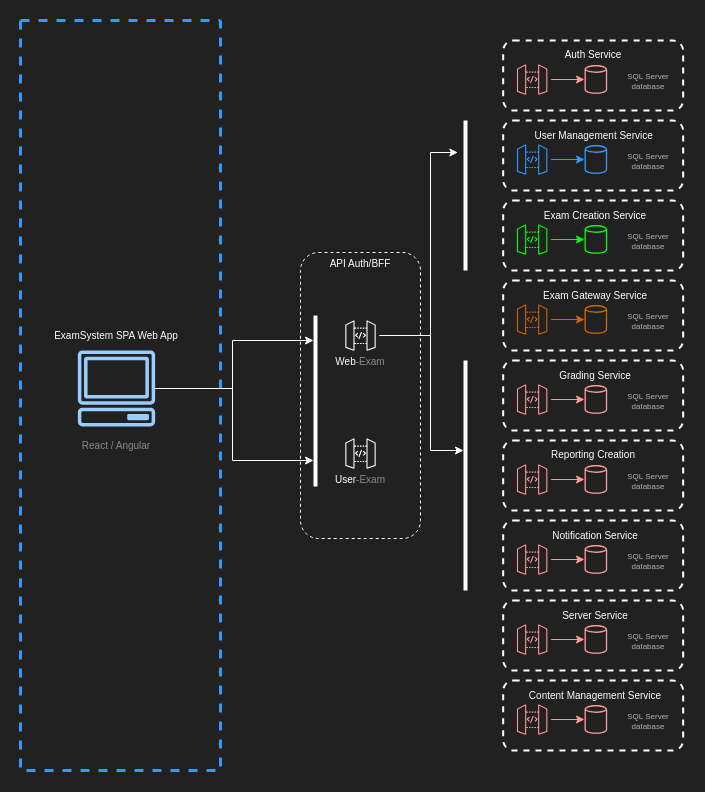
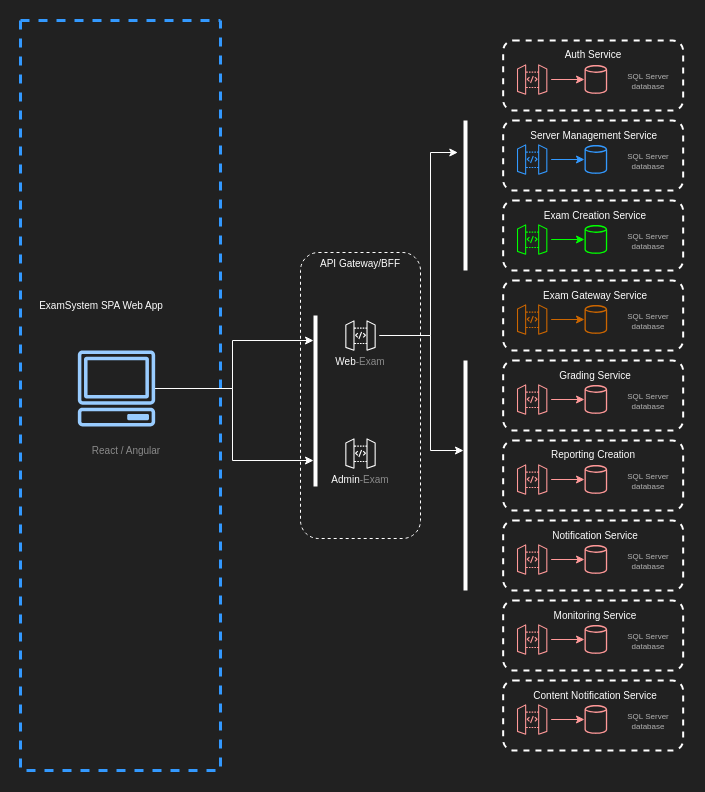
(596, 136) -> (596, 136)
(361, 264) -> (361, 264)
(117, 336) -> (102, 306)
(117, 446) -> (127, 451)
(361, 480) -> (361, 480)
(596, 616) -> (596, 616)
(596, 696) -> (596, 696)
